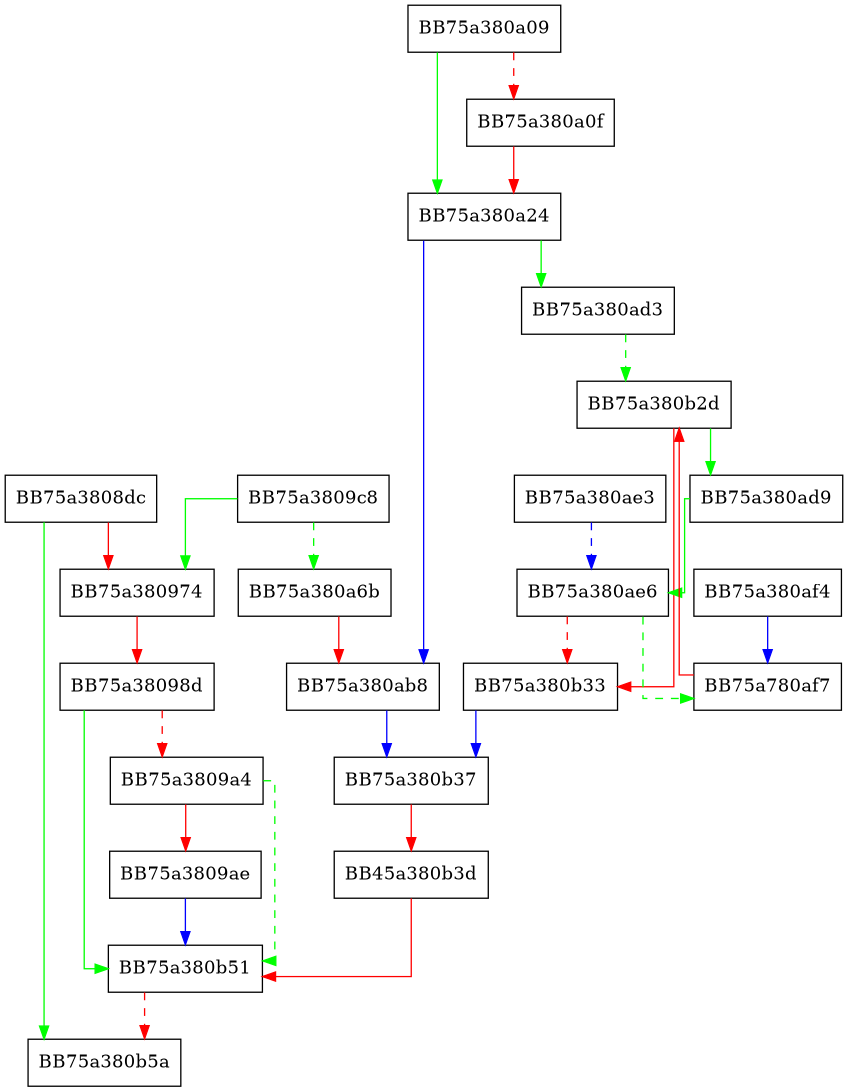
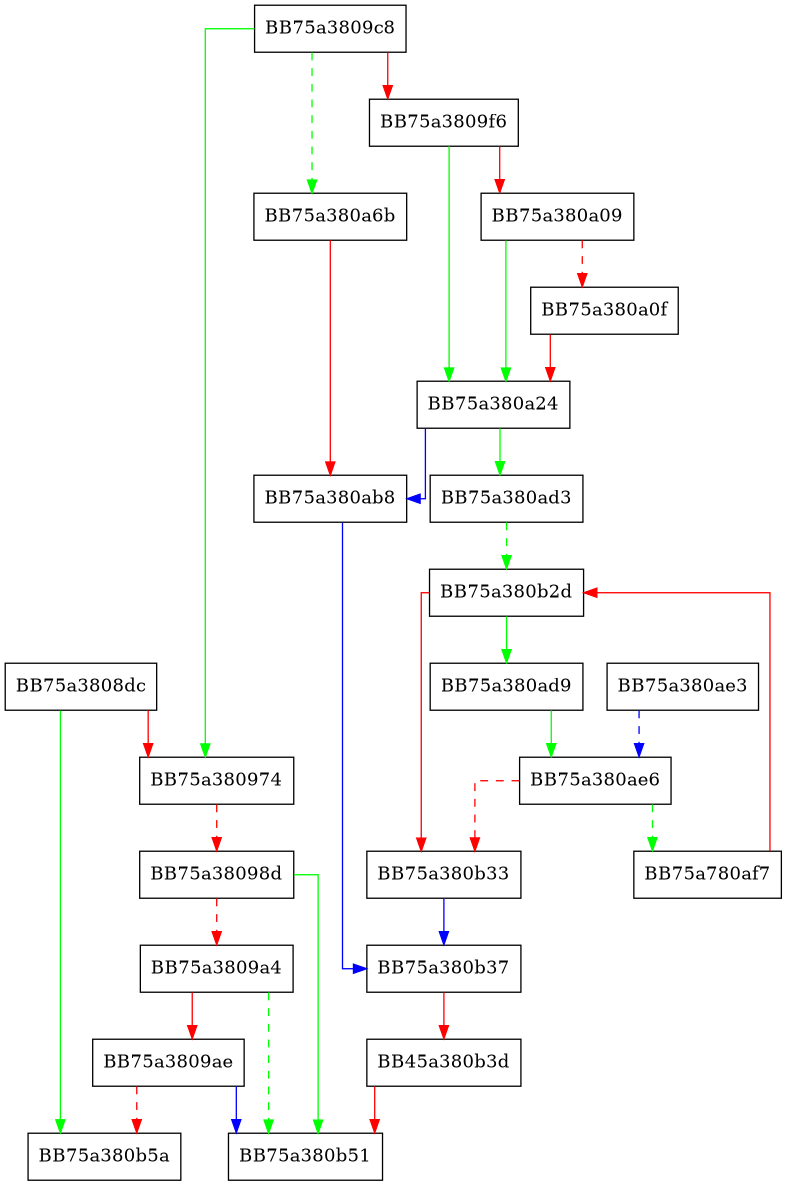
none -> (444, 123)
(768, 593) -> none
(137, 633) -> (217, 821)
(145, 1009) -> (137, 1103)
